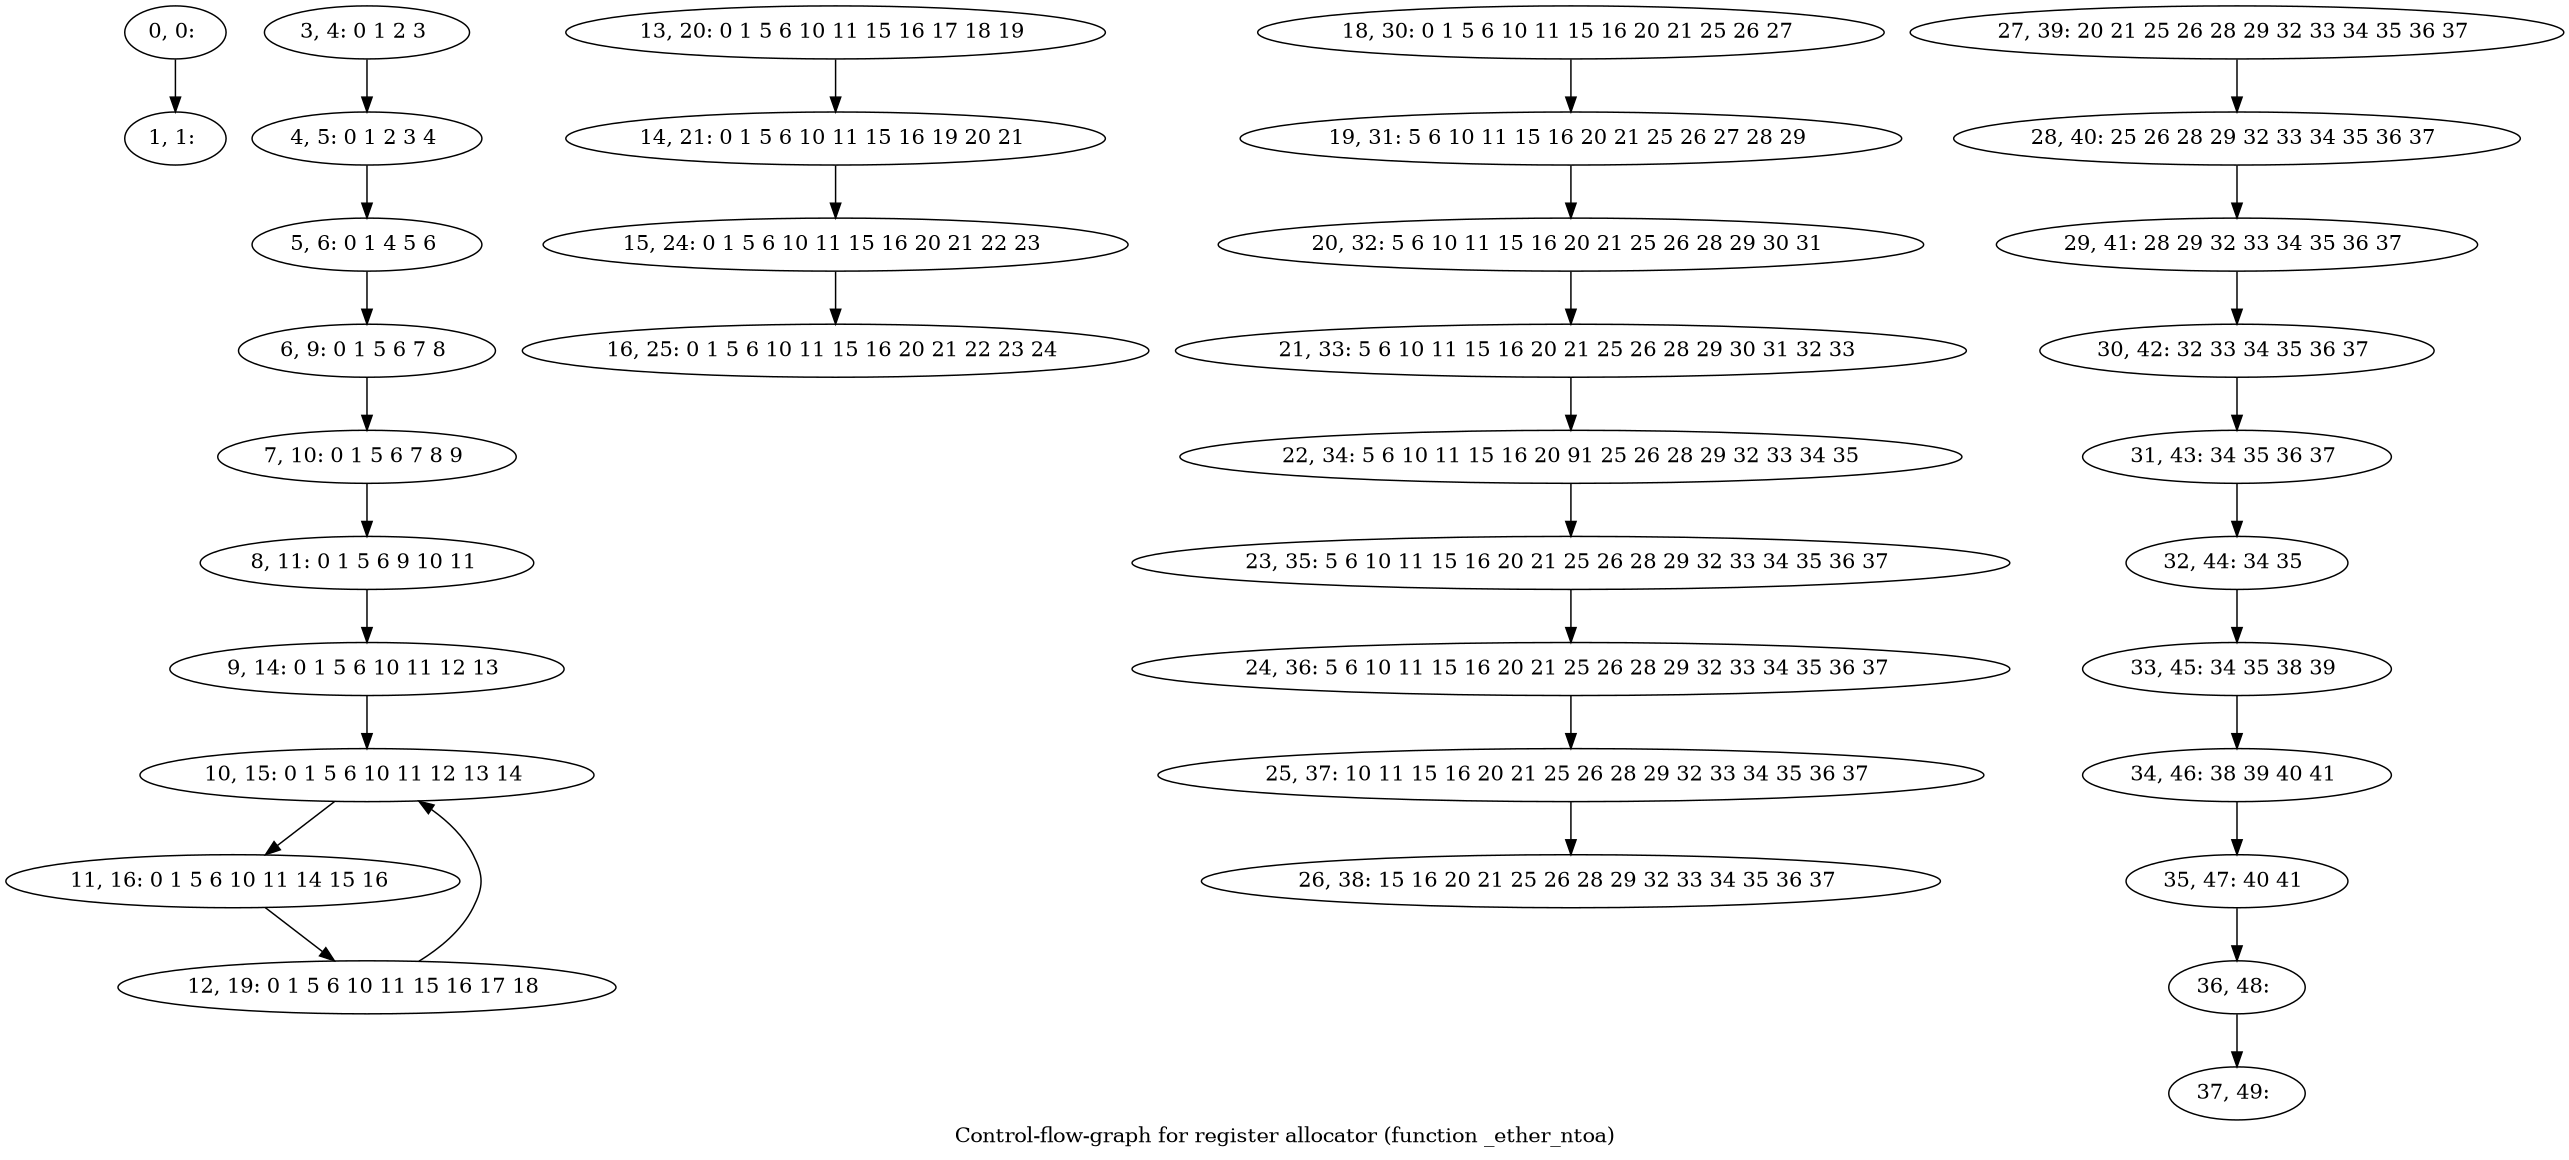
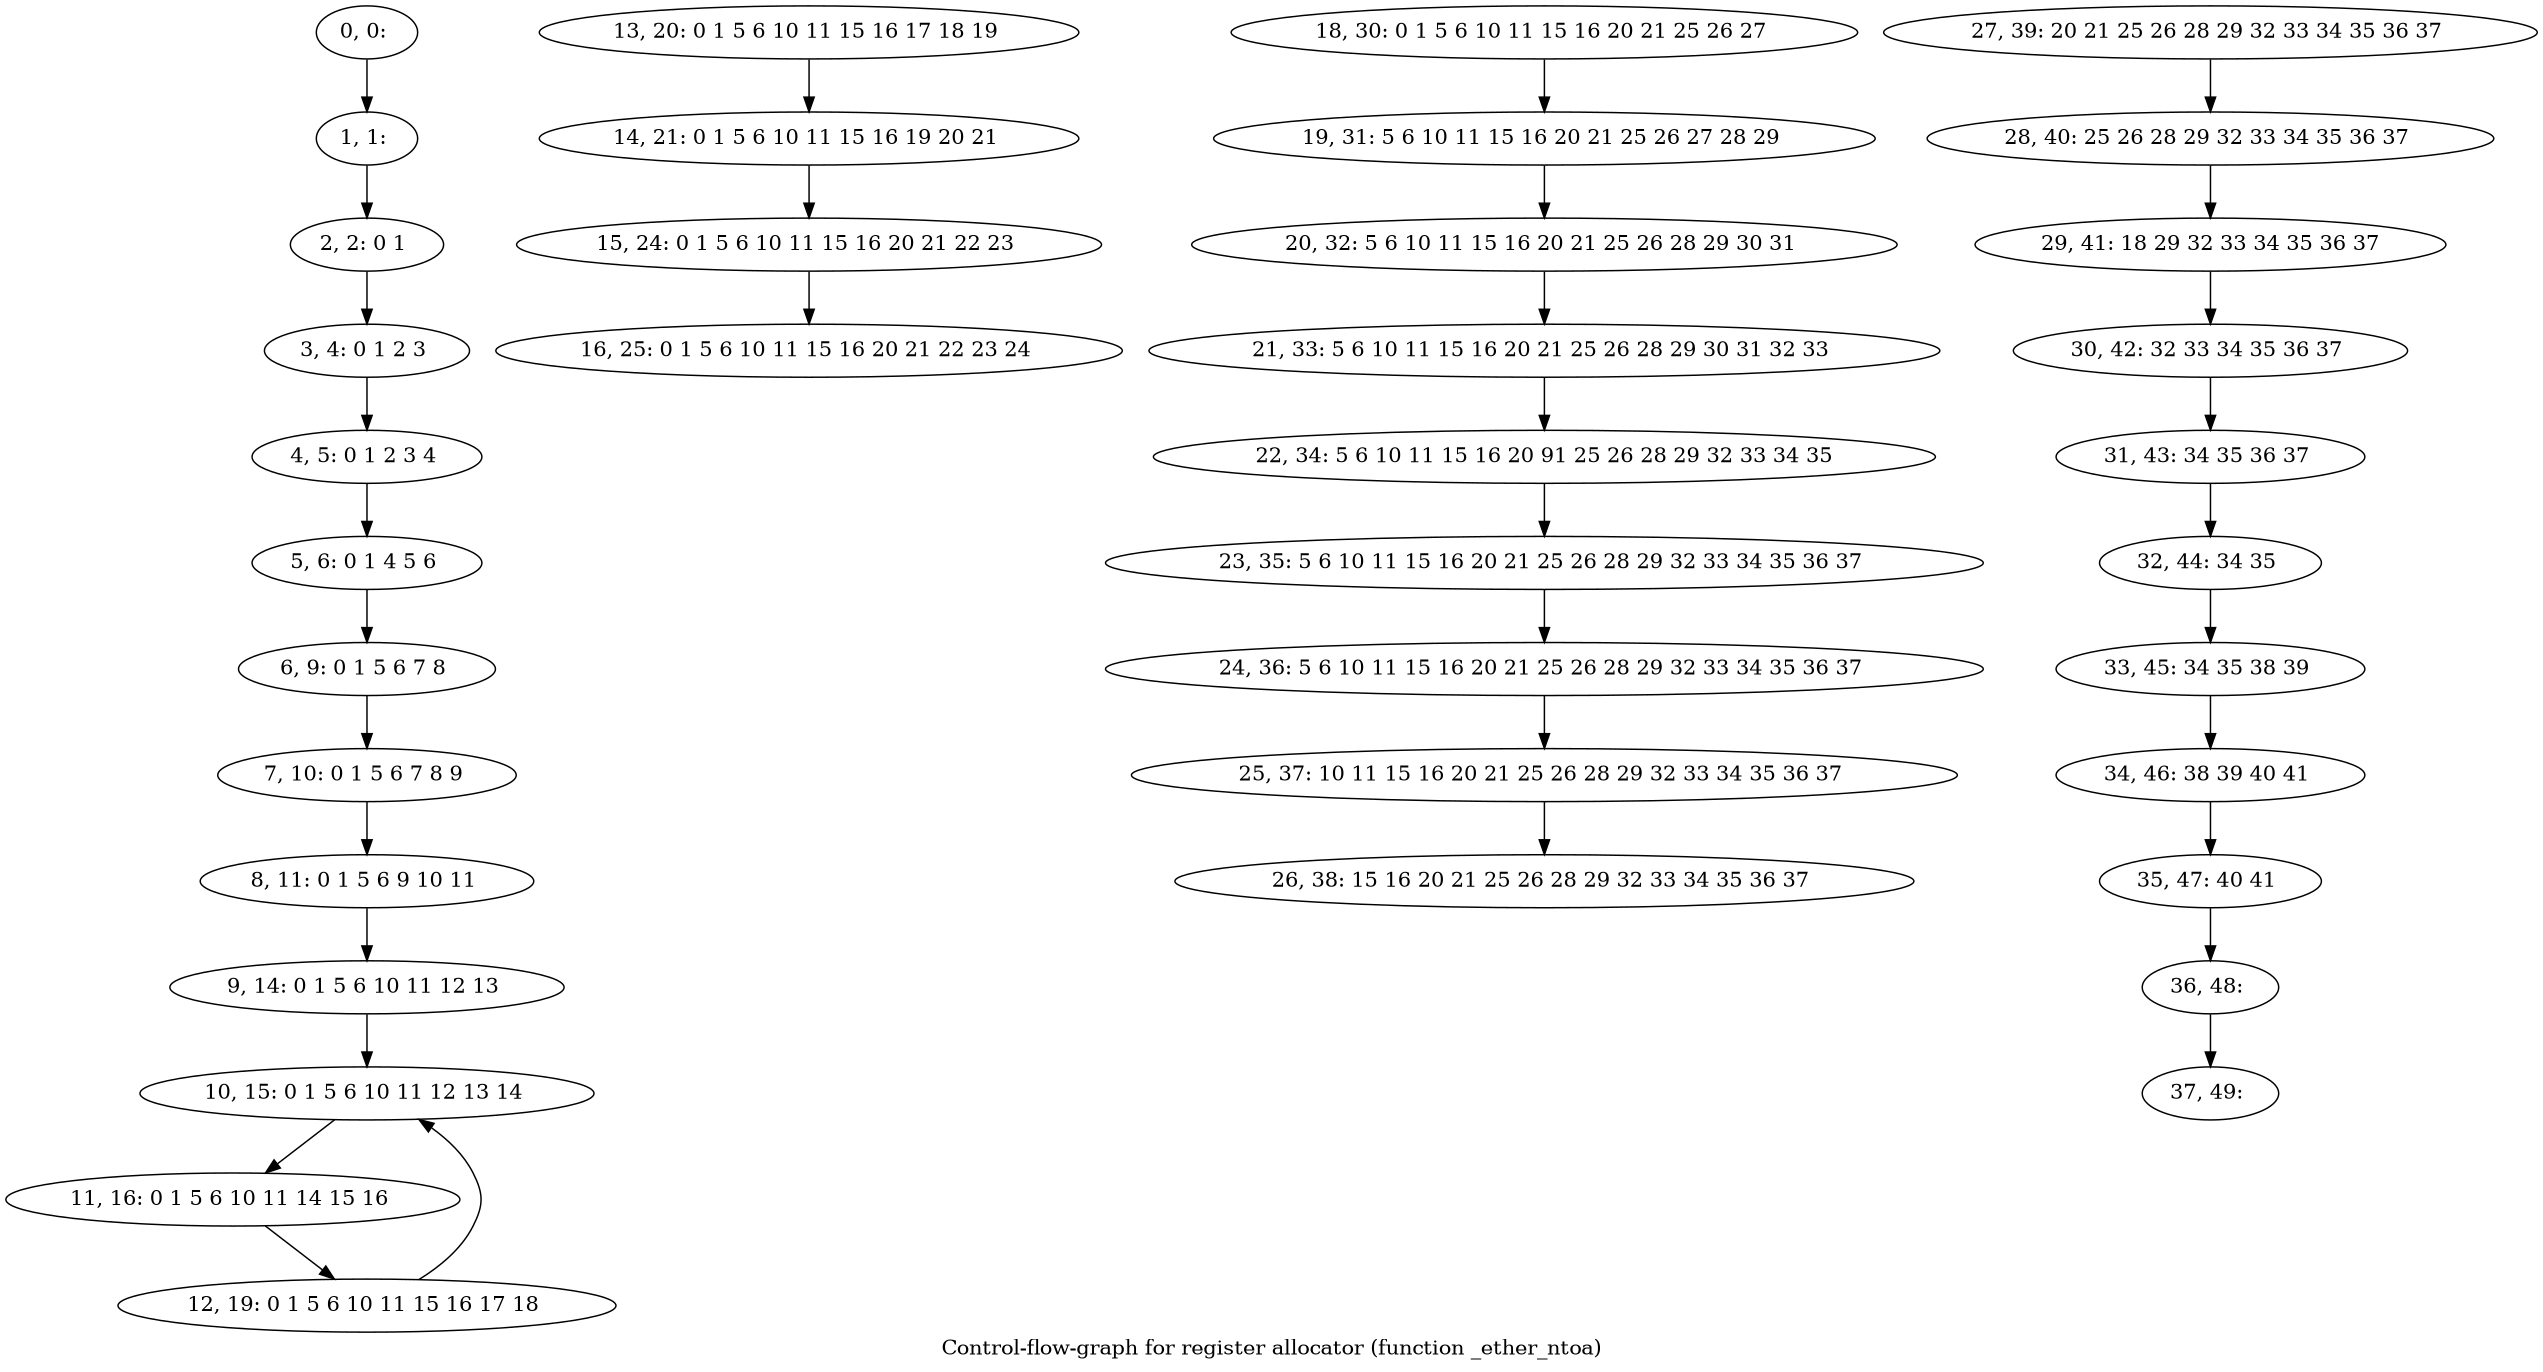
none -> (367, 245)
(2237, 245) -> (2210, 245)
